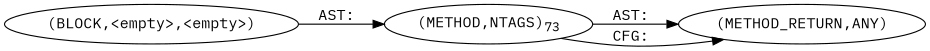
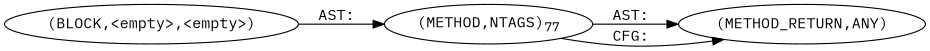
(552, 23) -> (552, 23)
